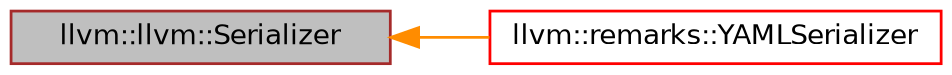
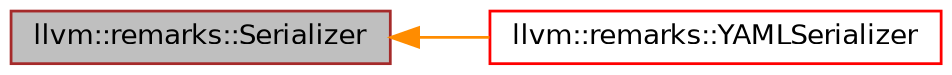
(201, 37) -> (201, 37)
